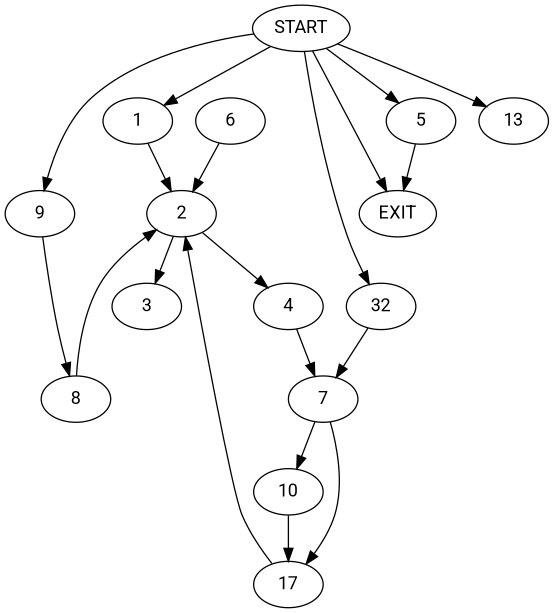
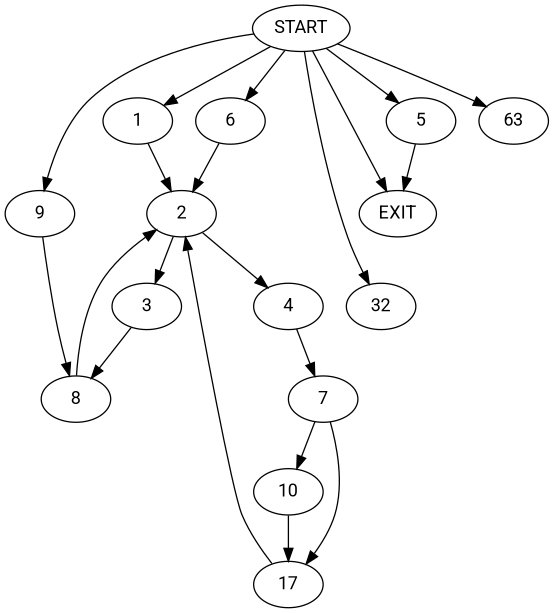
none -> (269, 70)
(514, 121) -> (514, 121)
(356, 347) -> none
none -> (115, 348)
